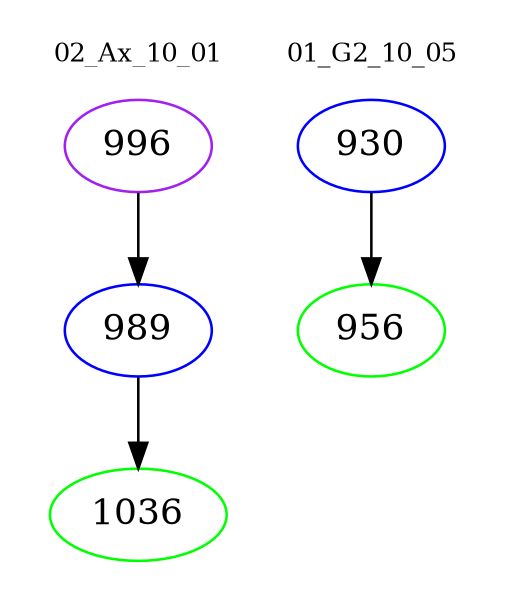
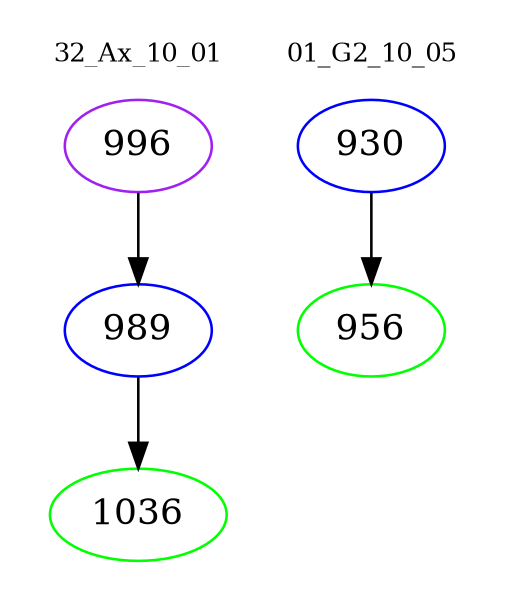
(138, 55) -> (138, 55)
